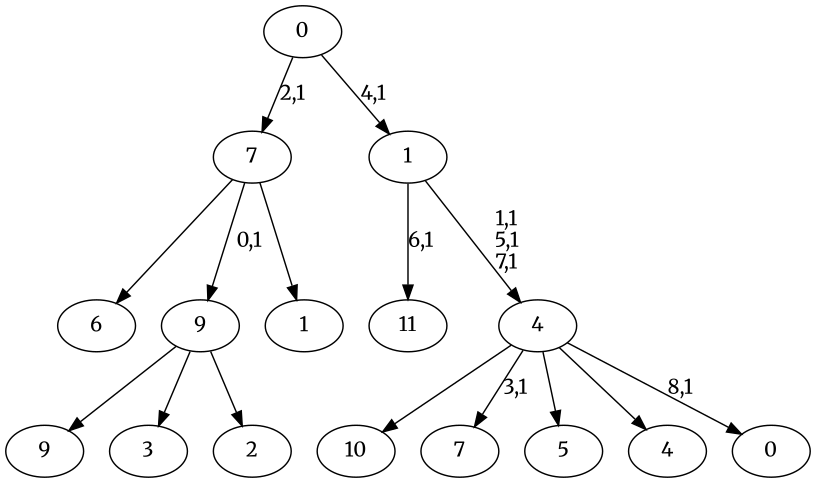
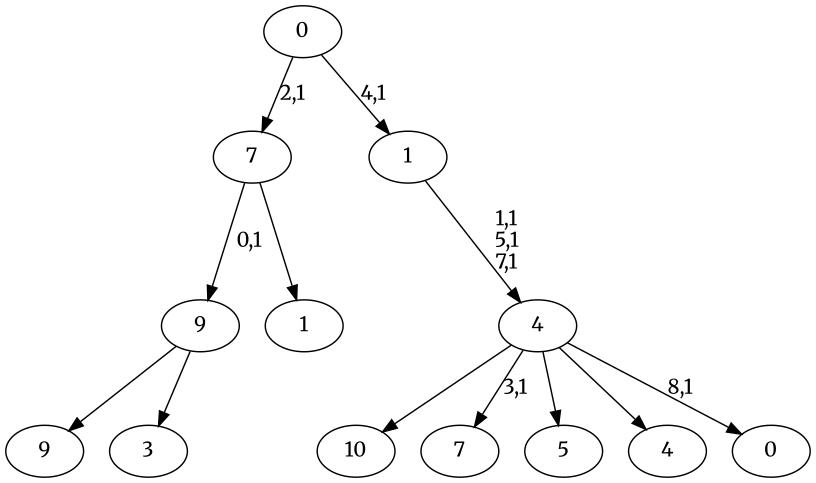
(97, 326) -> none
(408, 326) -> none
(252, 451) -> none
